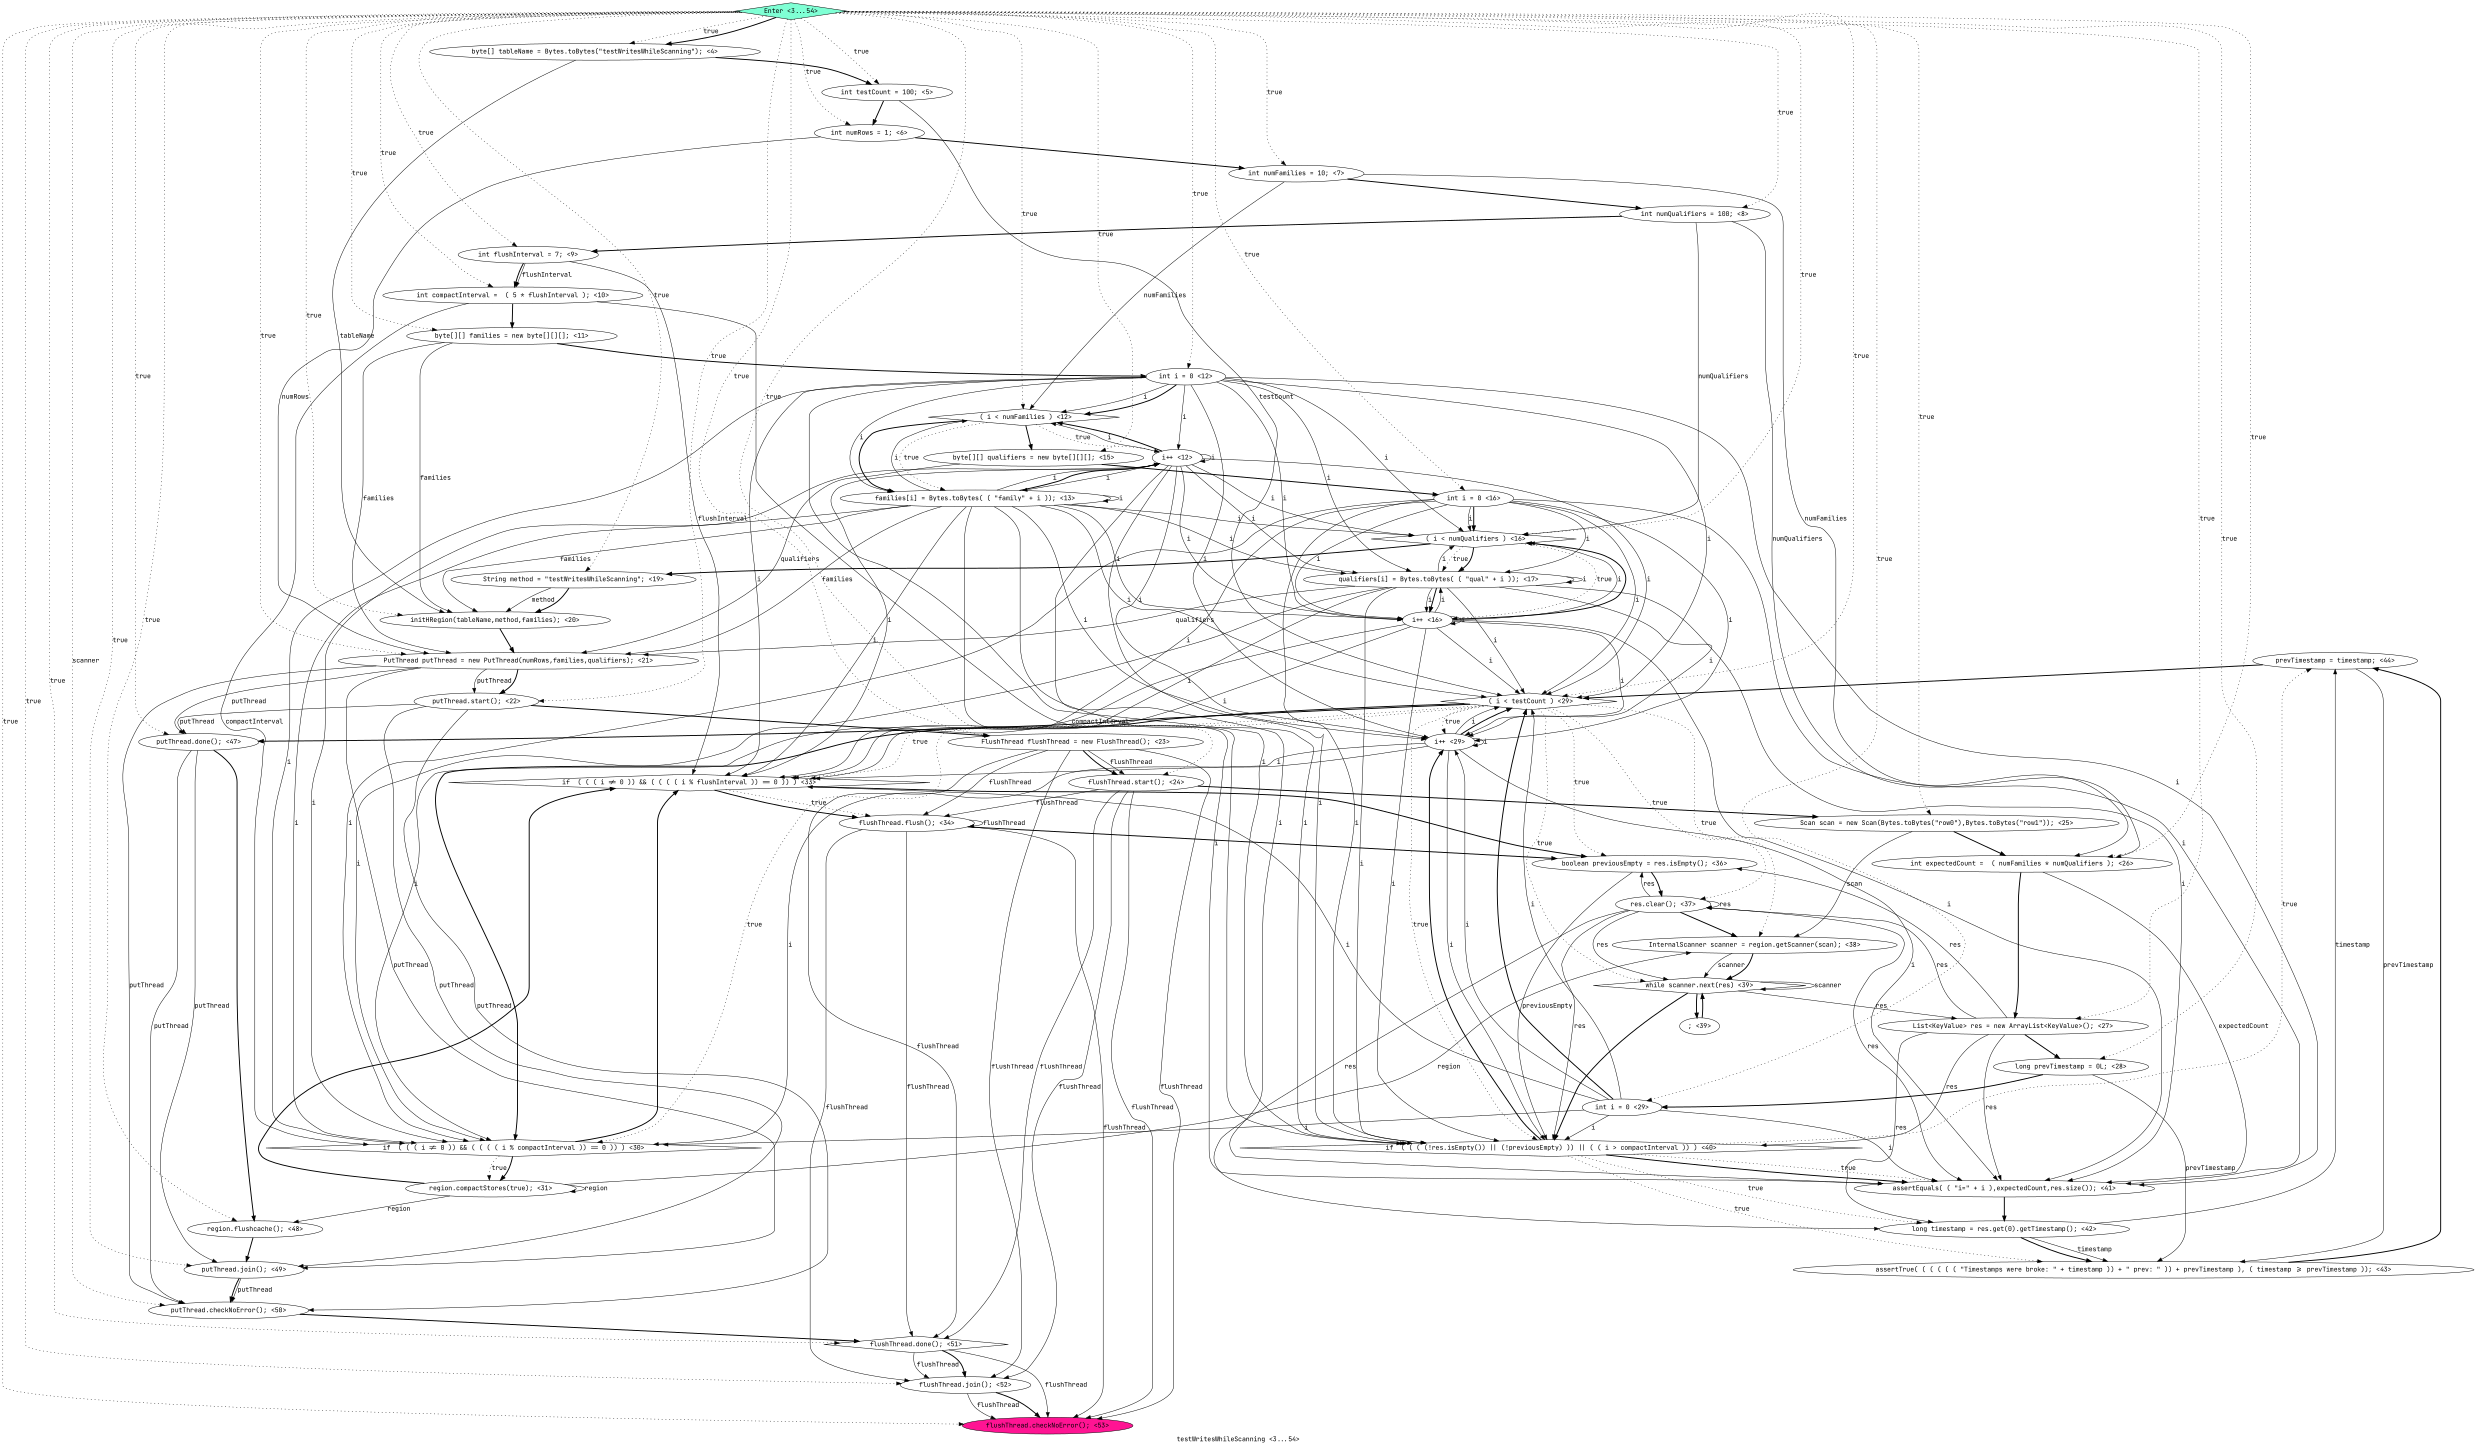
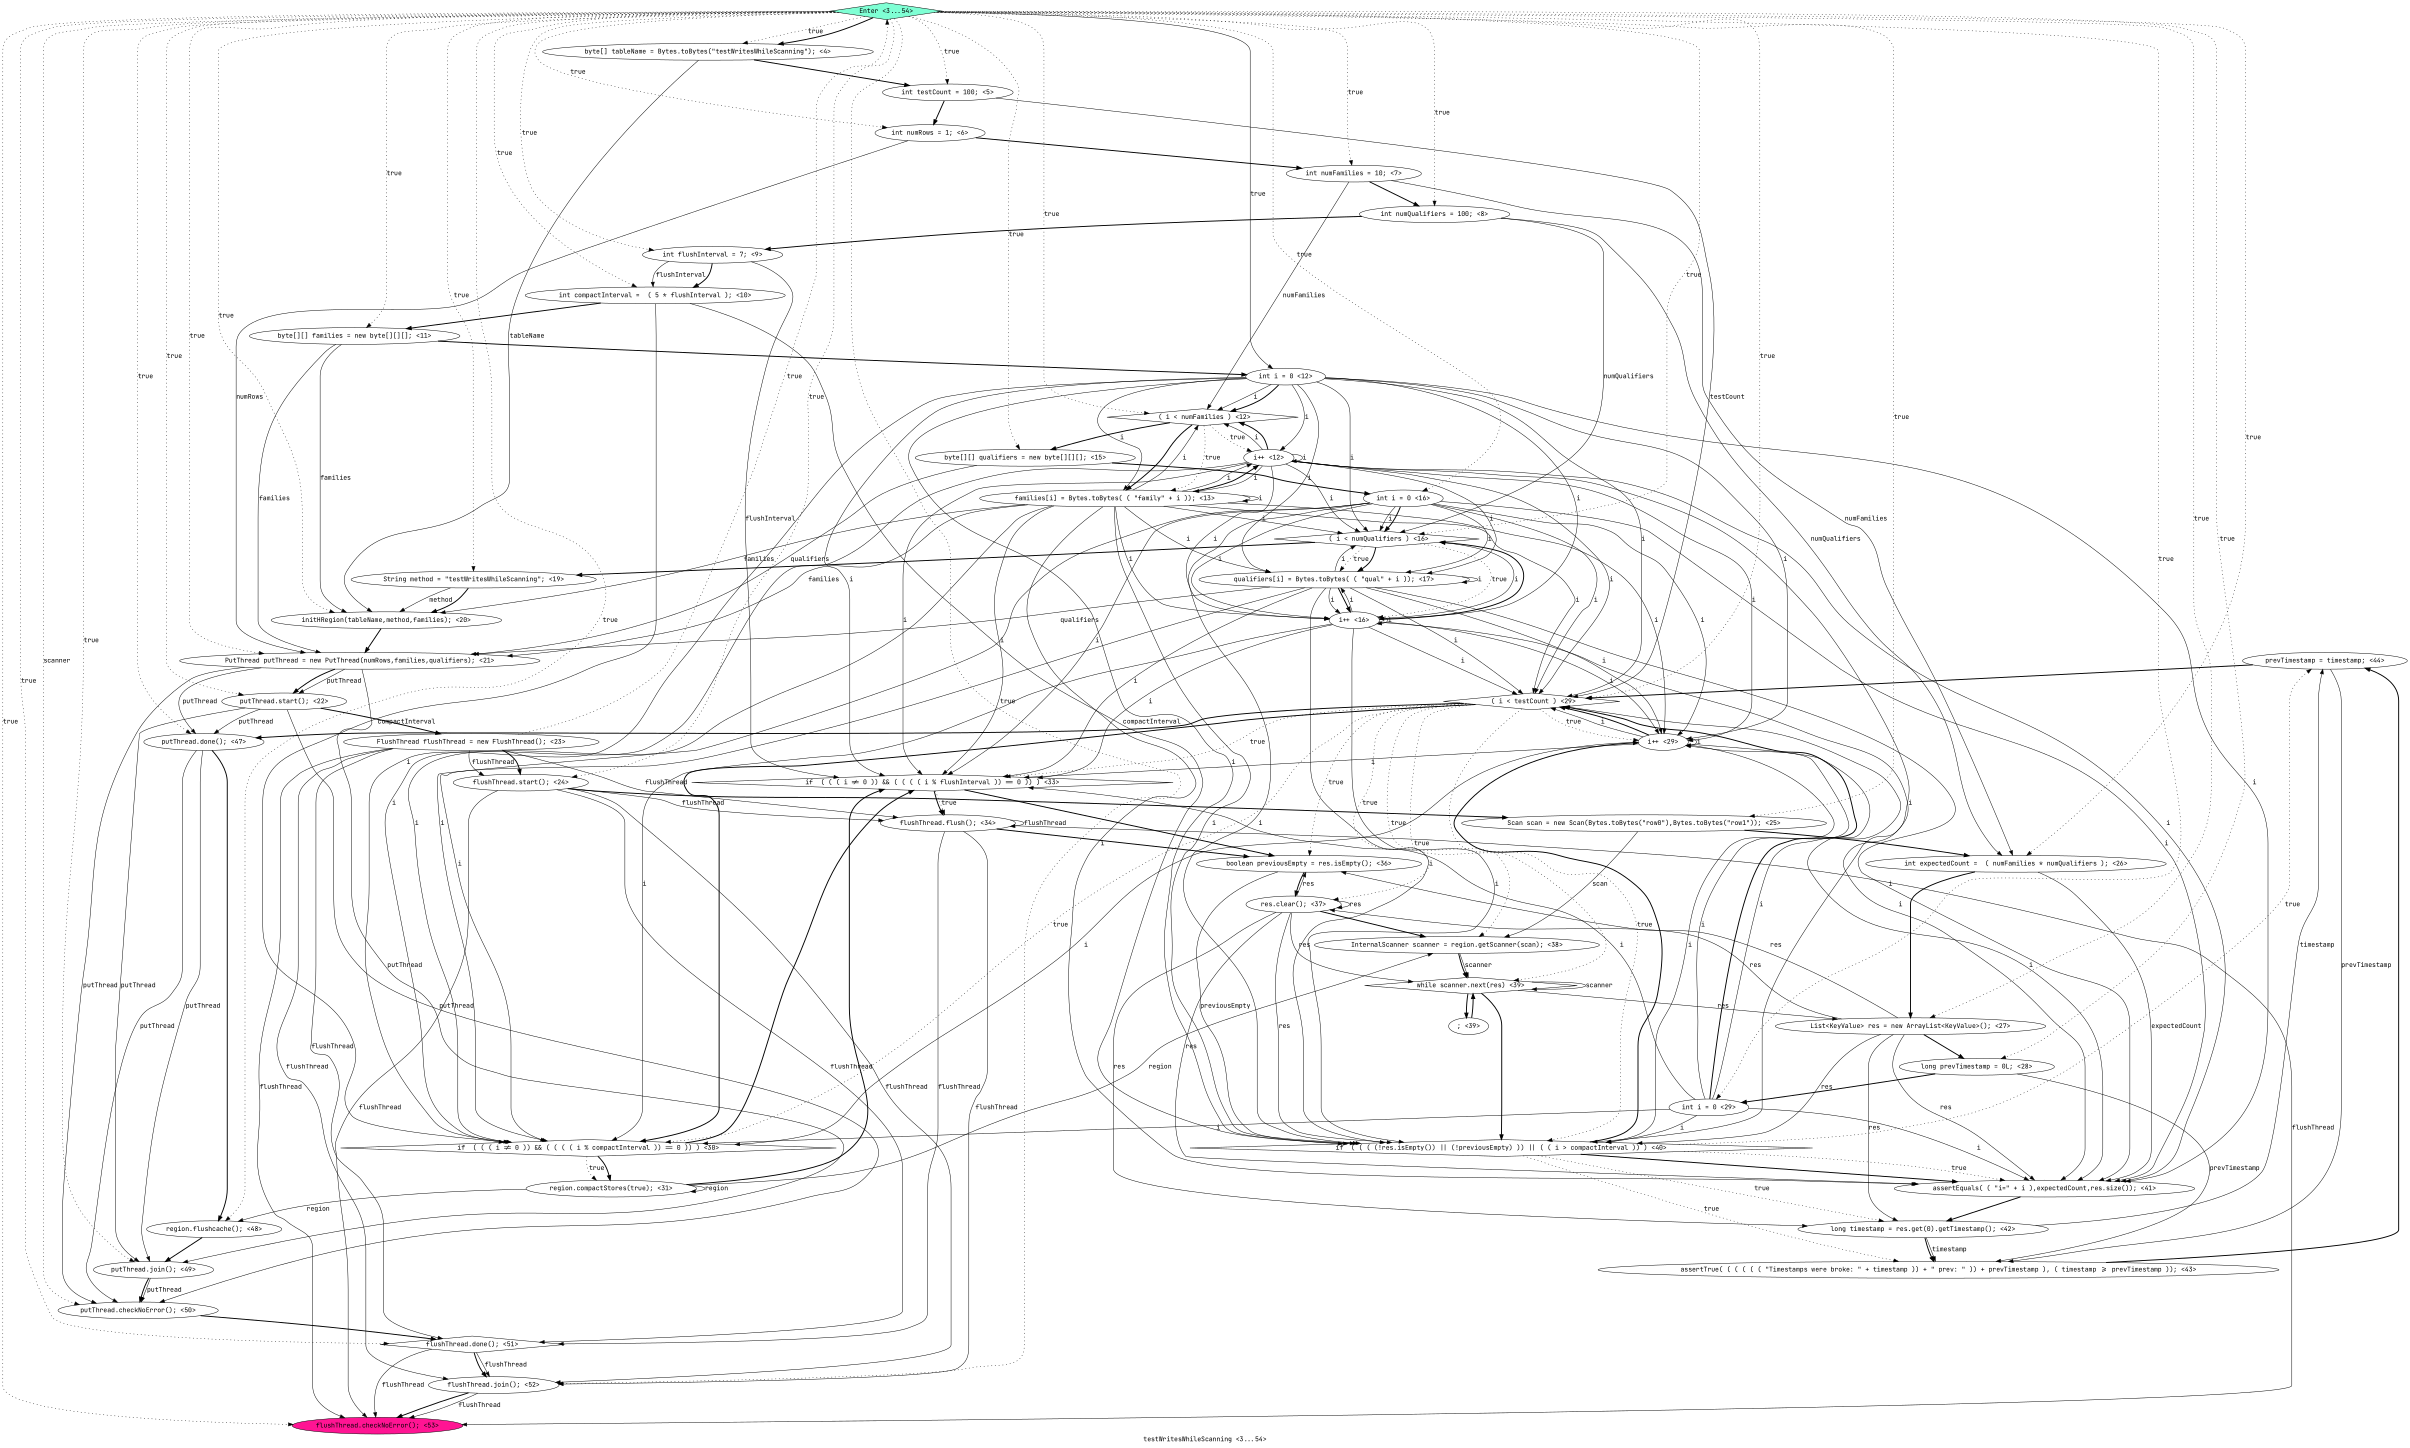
(1177, 38) -> (1250, 52)
(709, 424) -> (772, 415)
